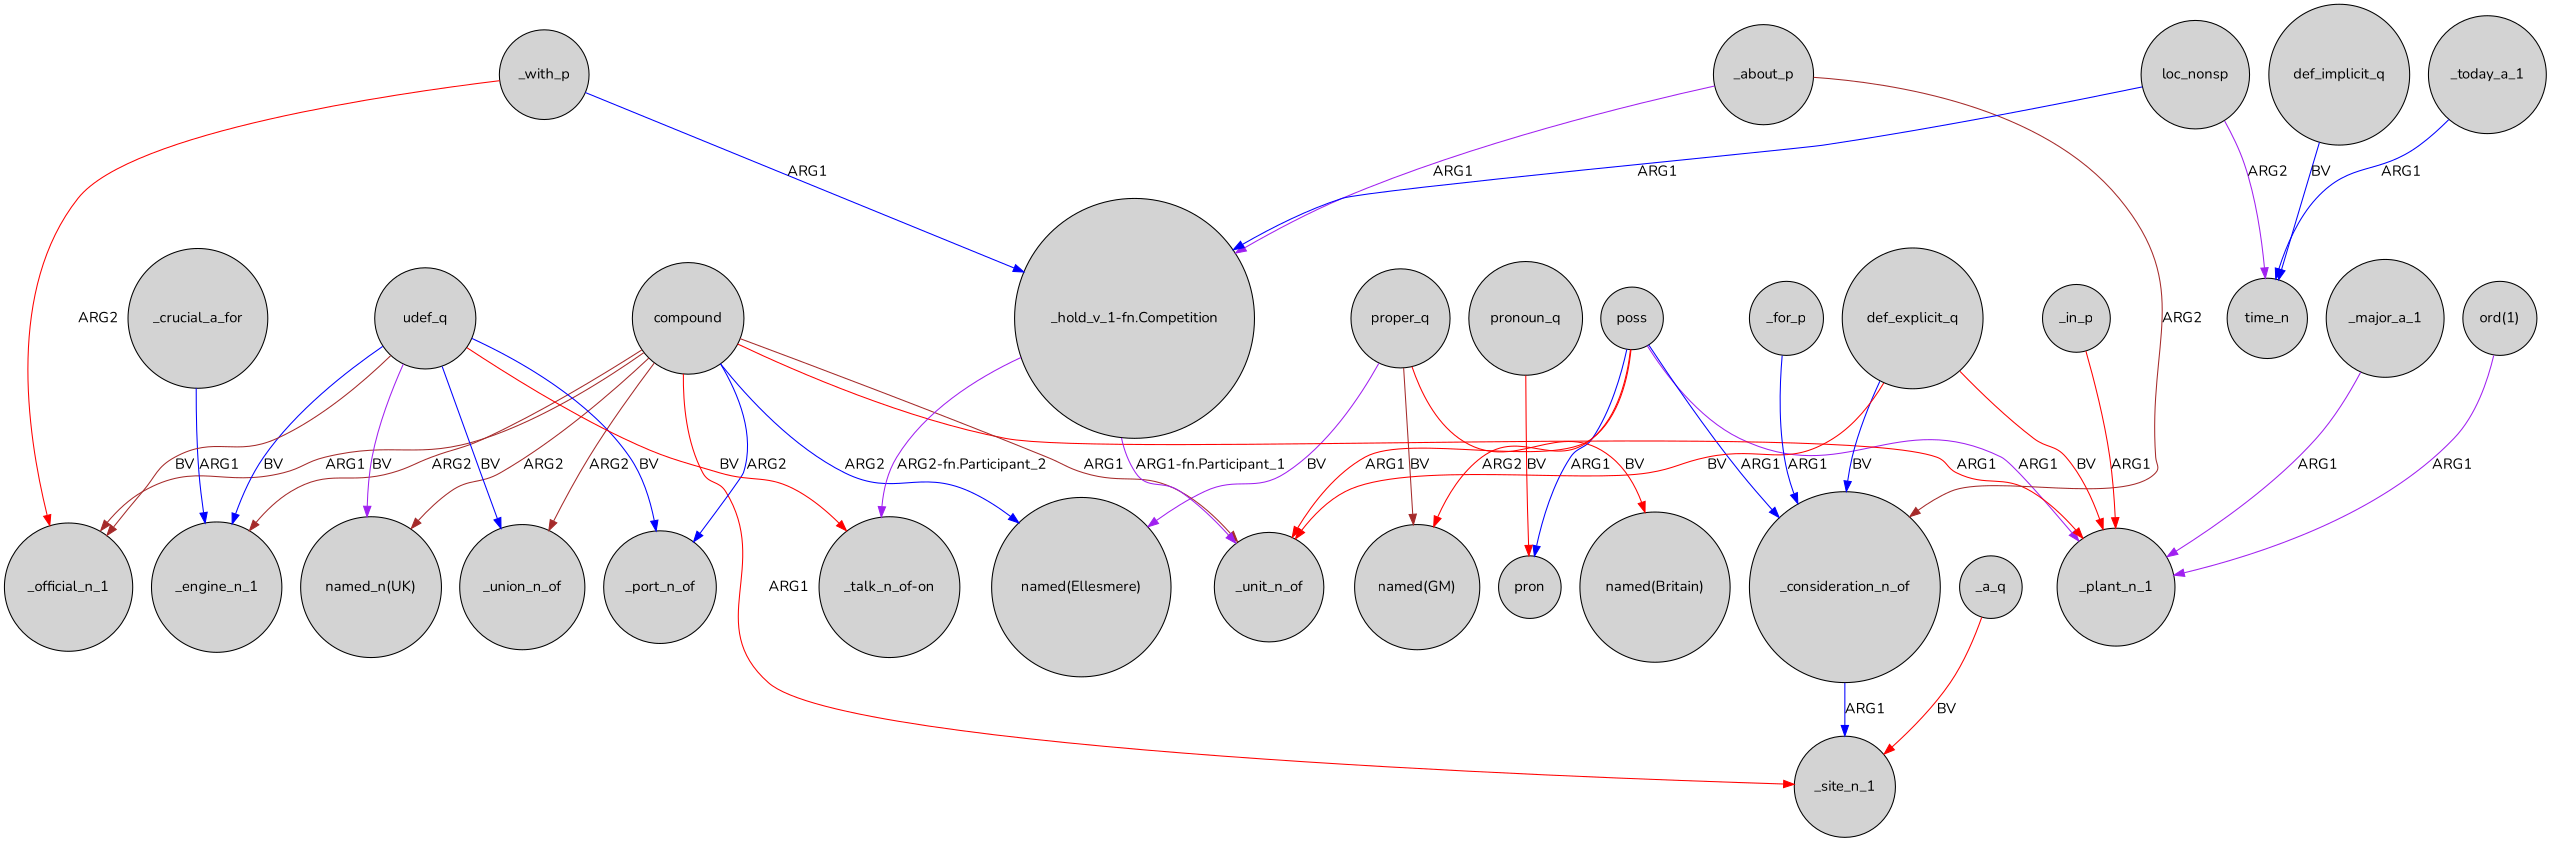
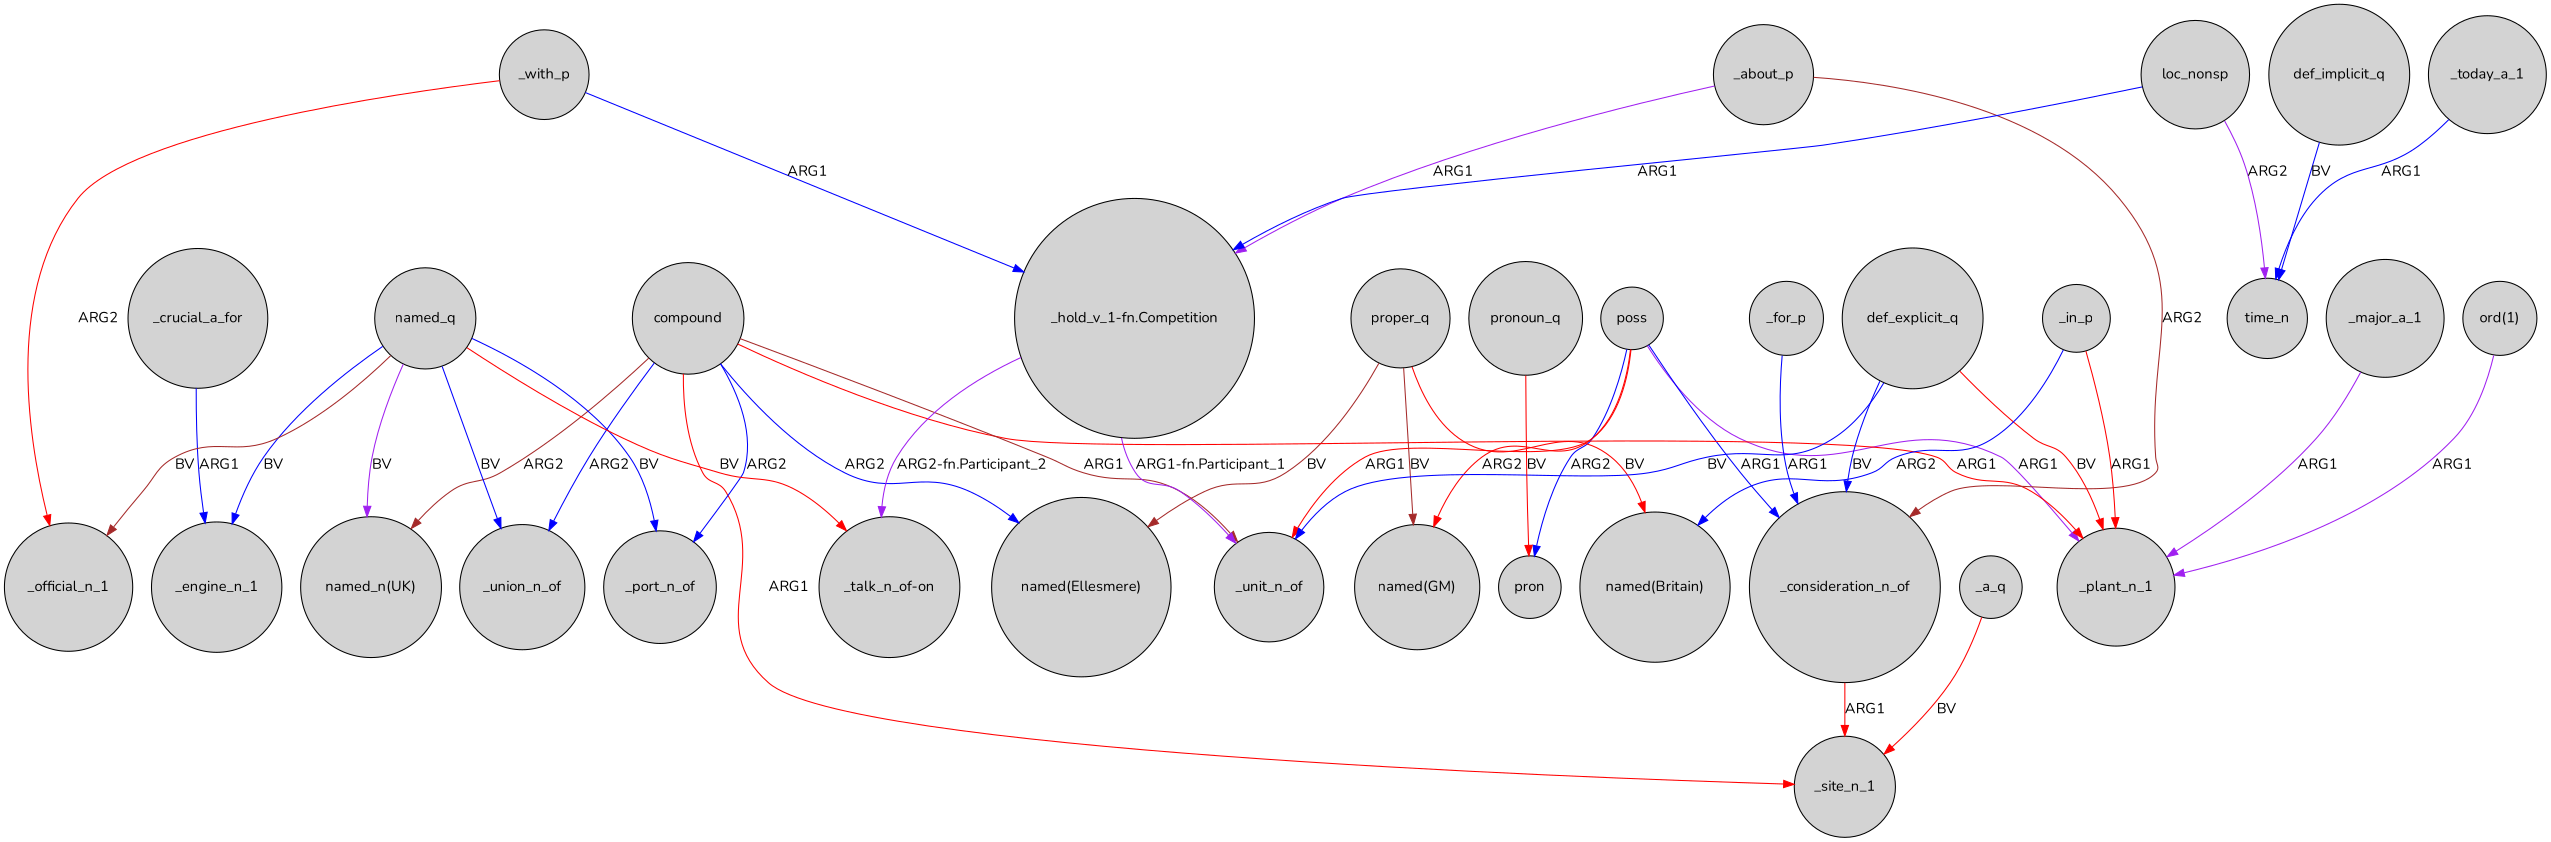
(425, 318) -> (425, 318)
(600, 440) -> (600, 440)
(393, 450) -> none
(432, 457) -> none
none -> (1890, 460)
(1591, 465) -> (1591, 465)
(1288, 471) -> (1288, 471)
(1600, 476) -> (1600, 476)
(1845, 704) -> (1845, 704)
